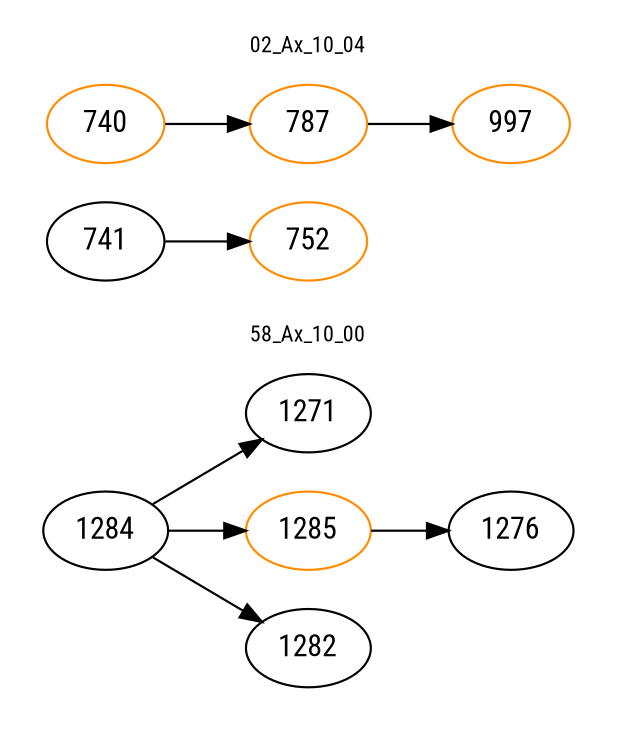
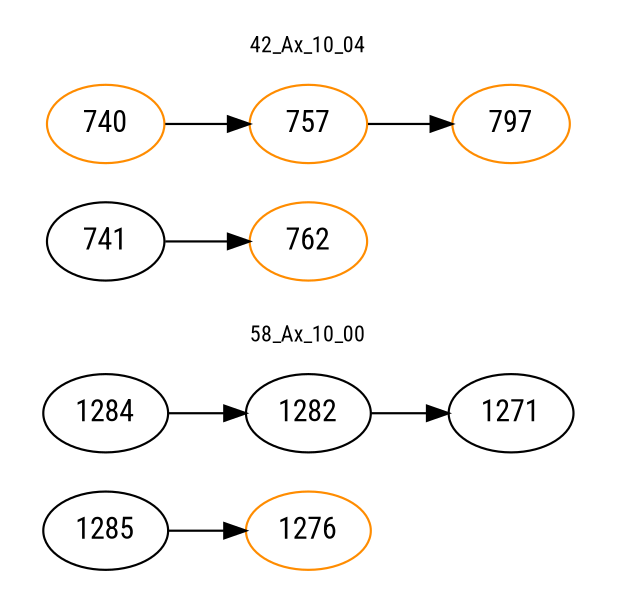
(308, 47) -> (308, 47)
(308, 124) -> (308, 124)
(511, 124) -> (511, 124)
(308, 241) -> (308, 241)
(198, 477) -> (399, 413)
(196, 531) -> none
(308, 531) -> (106, 531)
(511, 531) -> (308, 531)
